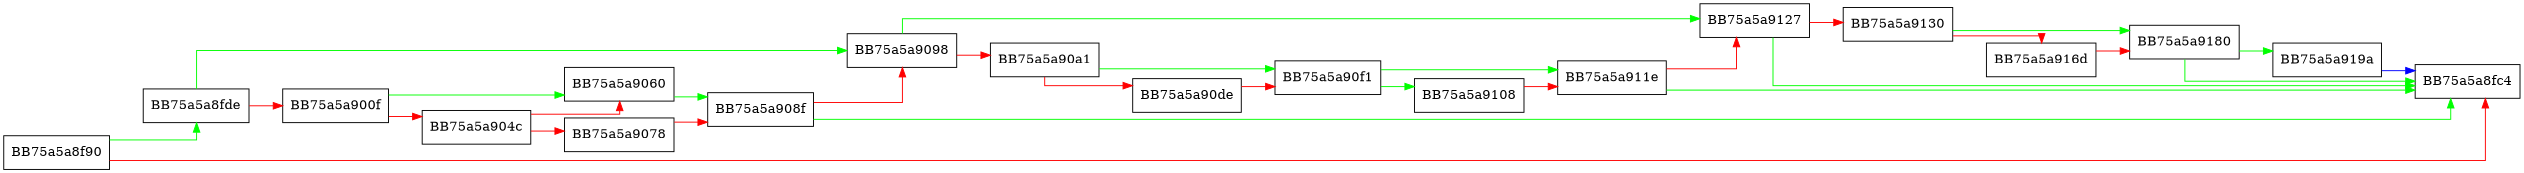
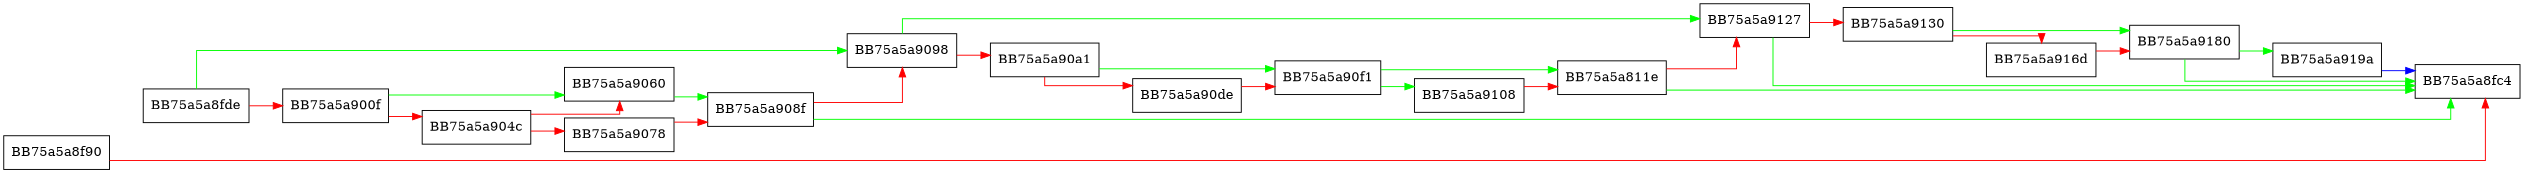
(1612, 78) -> (1612, 78)
(157, 140) -> none
